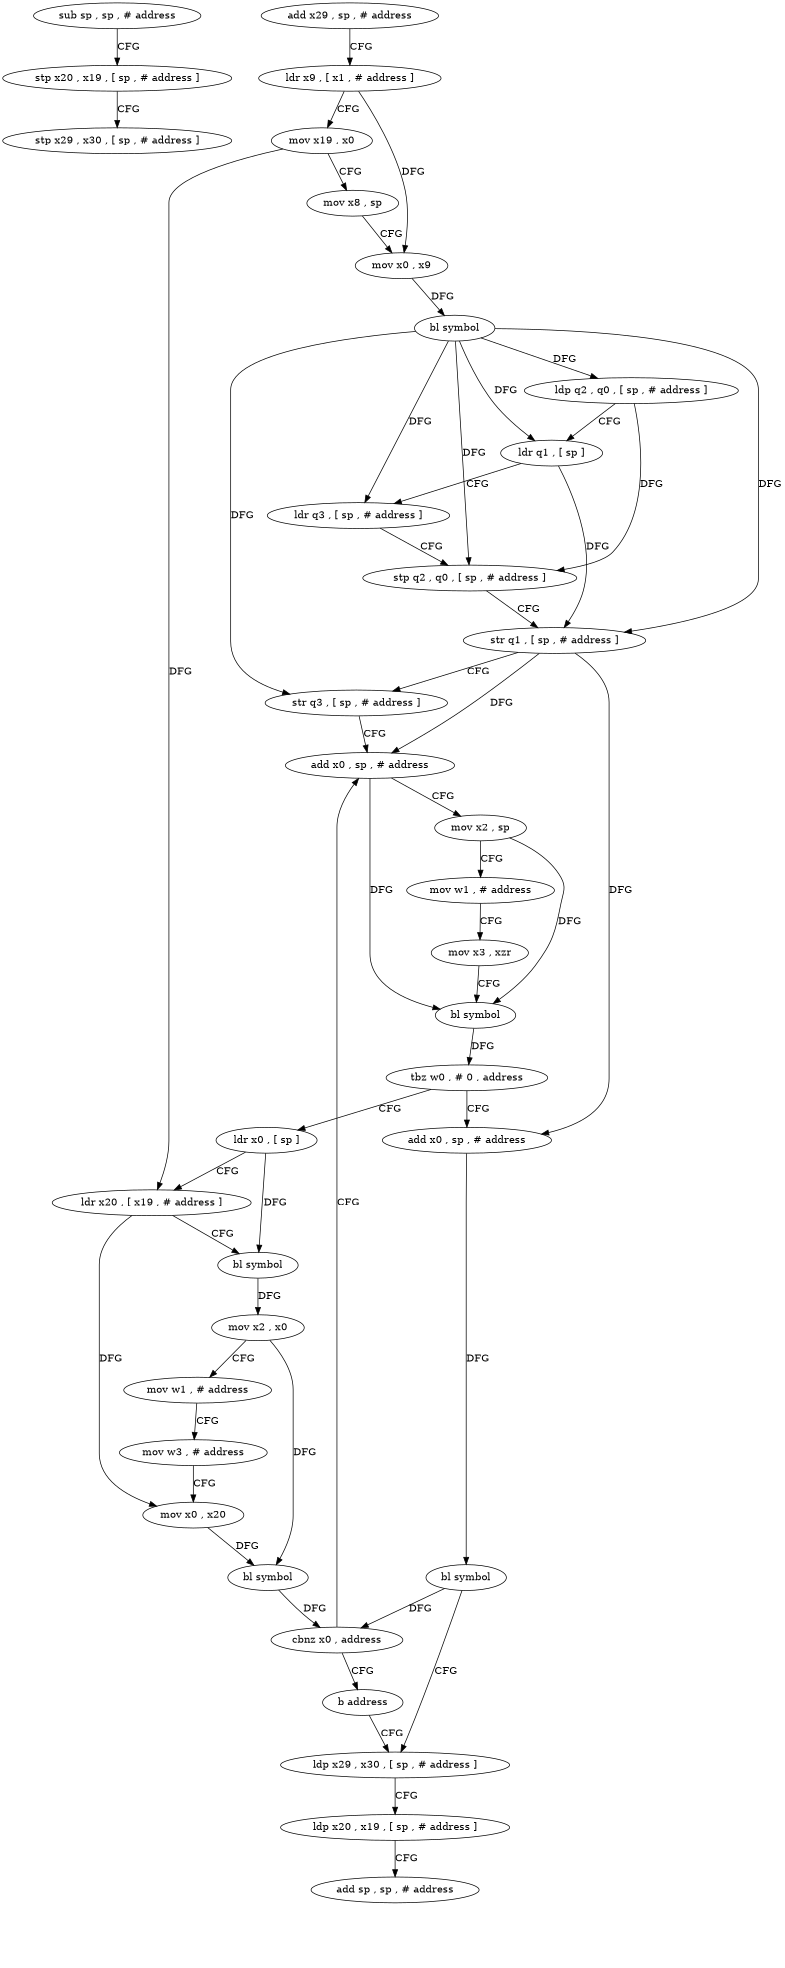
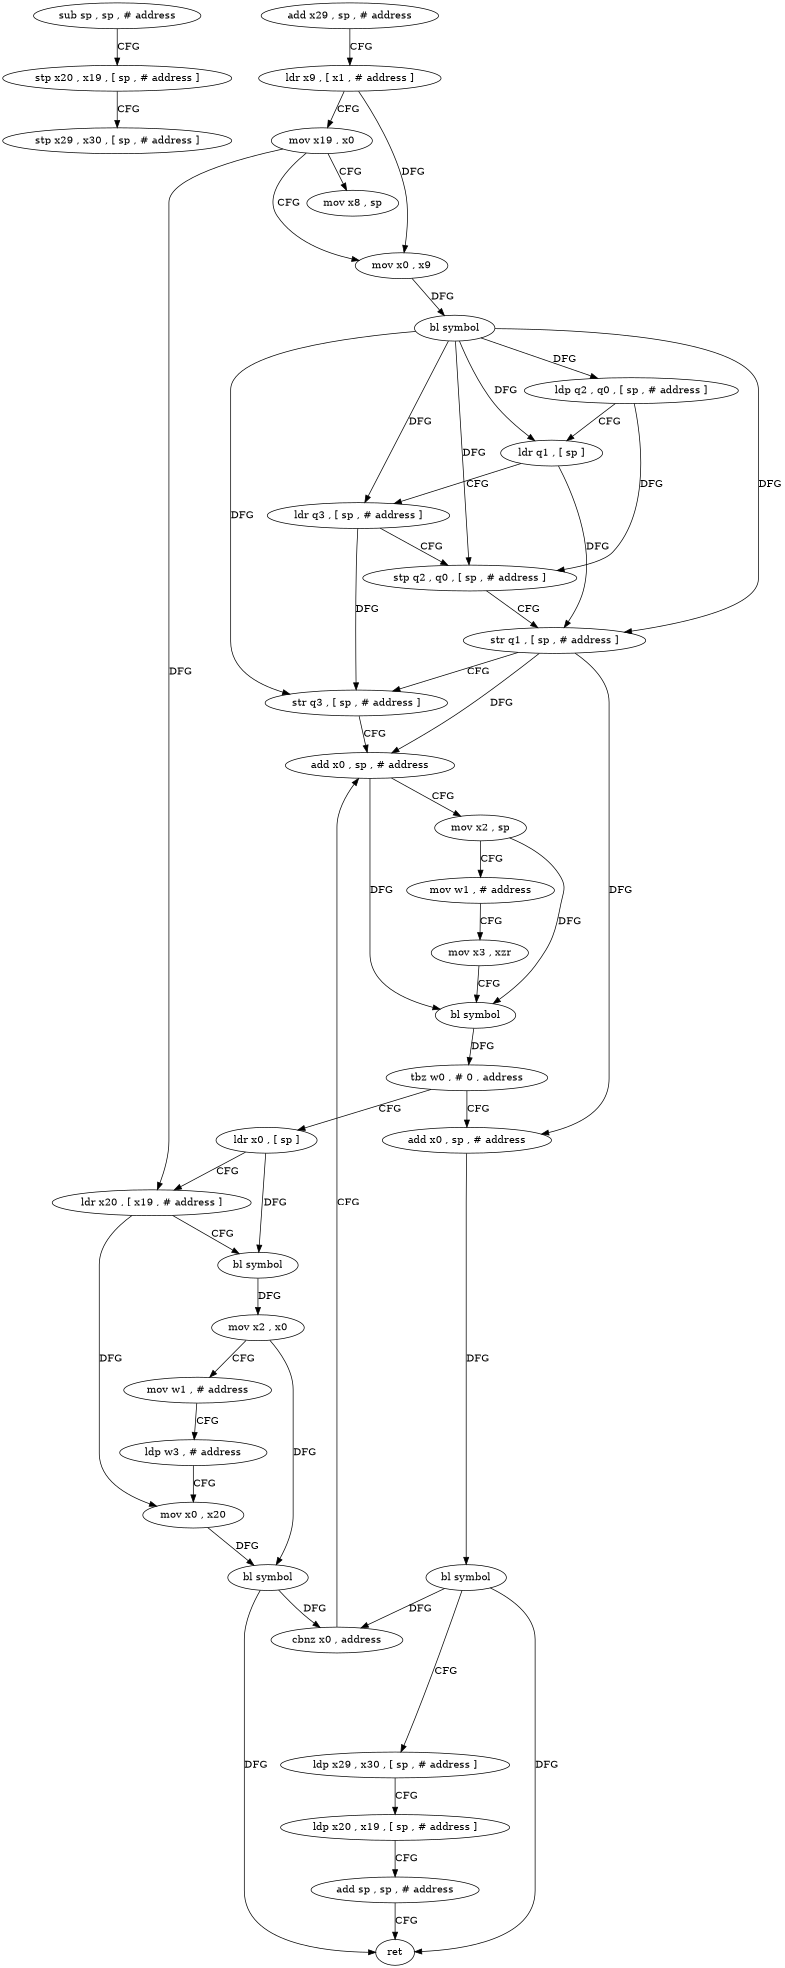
(375, 232) -> (281, 221)
none -> (356, 606)
(193, 1453) -> (193, 1453)
(363, 1703) -> none
none -> (395, 1952)
